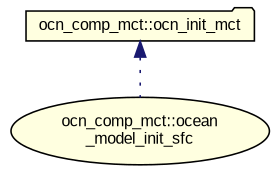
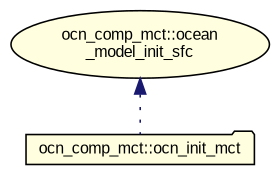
(140, 77) -> (140, 114)
